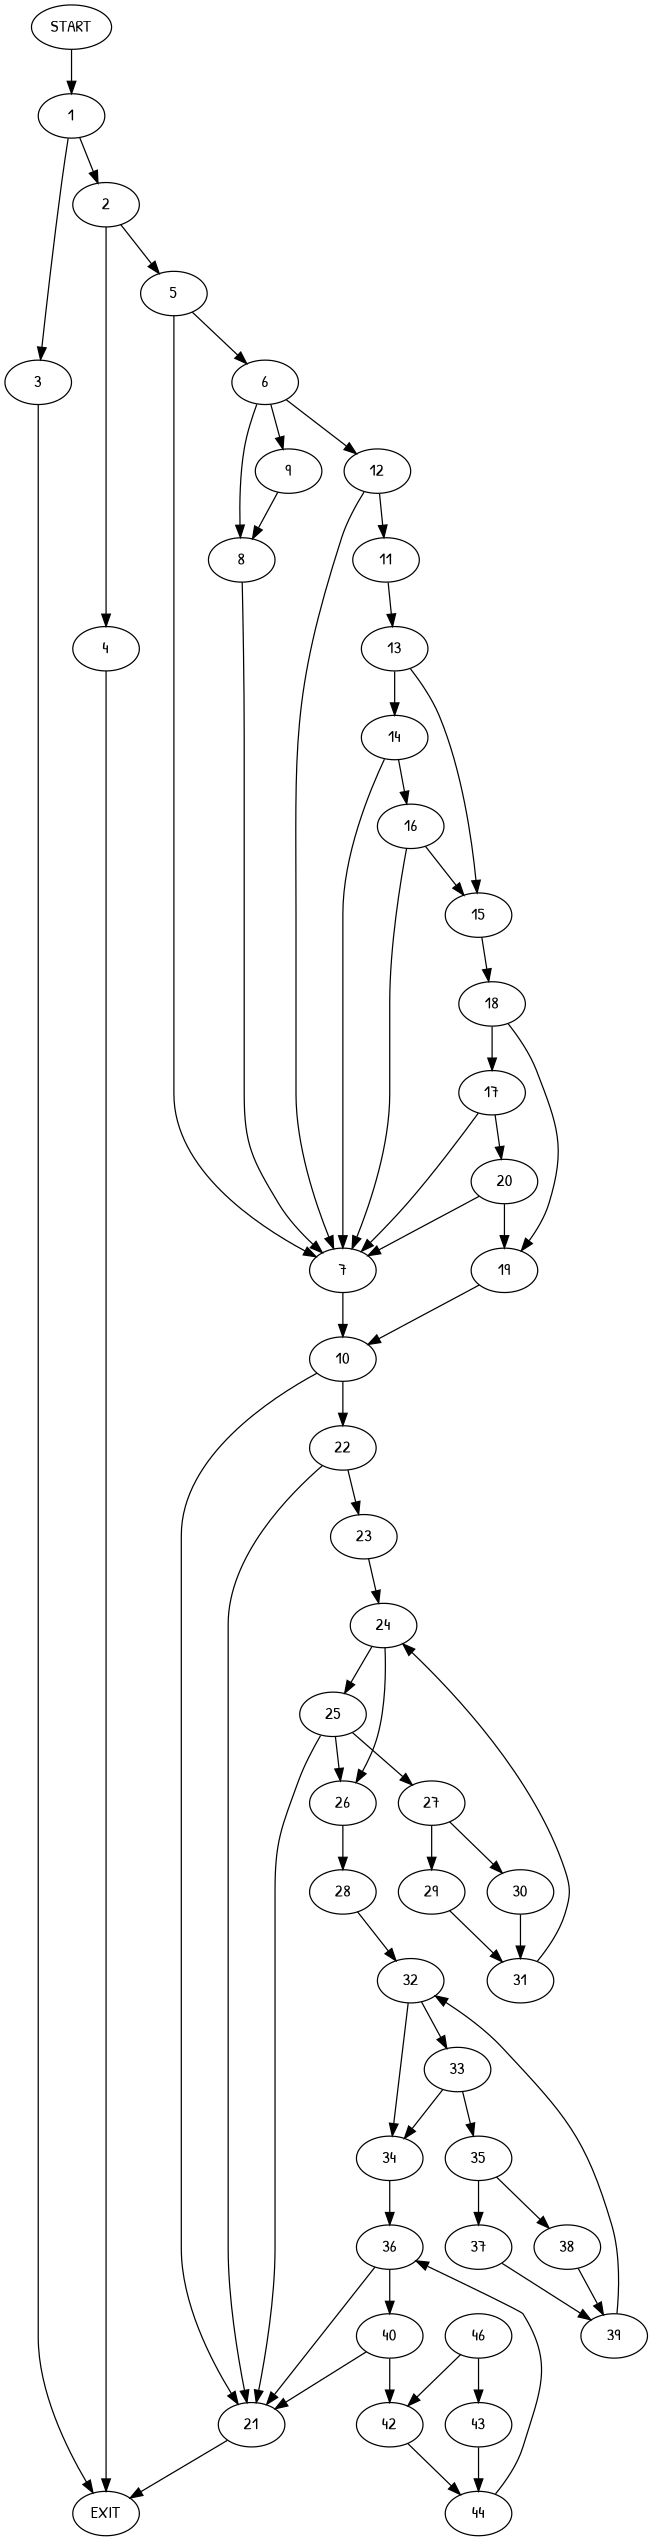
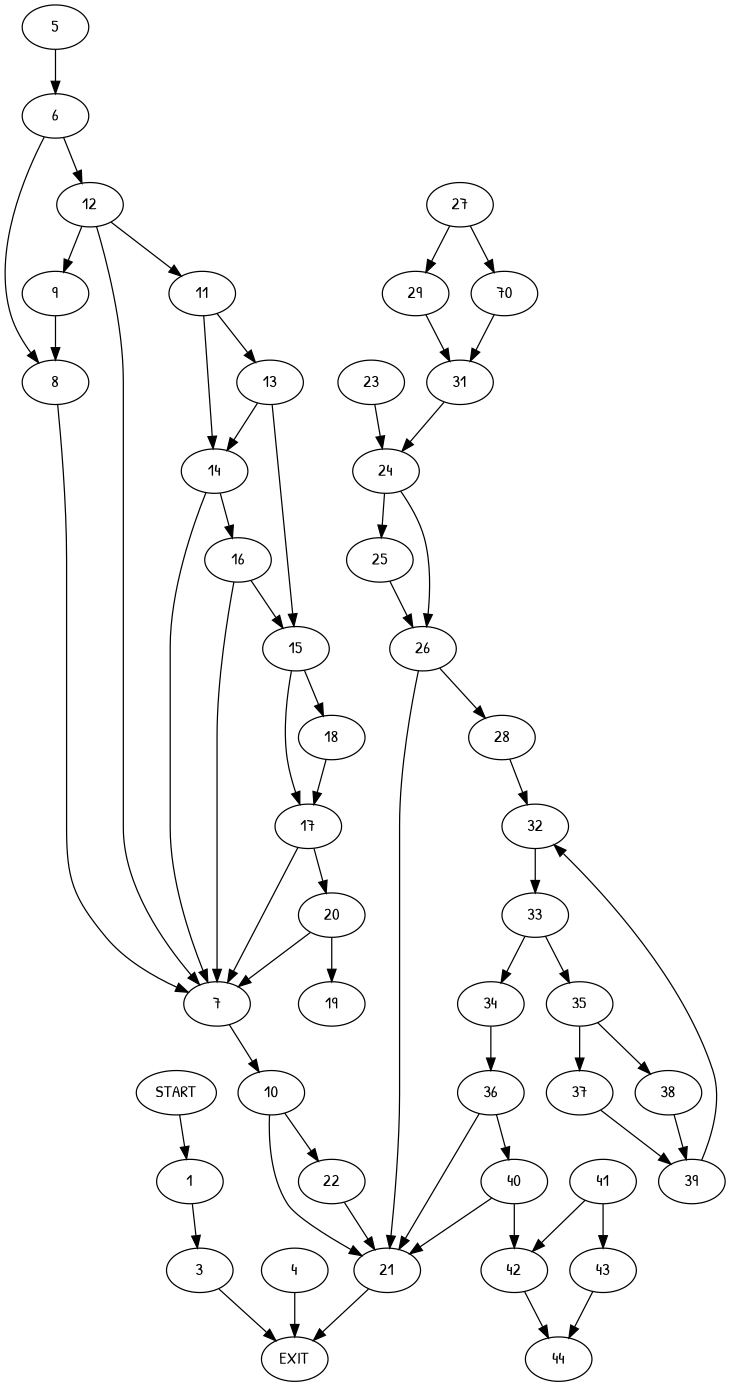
(106, 205) -> none
none -> (208, 376)
(275, 421) -> (75, 243)
none -> (285, 732)
(174, 812) -> none
(556, 1130) -> none
(429, 1312) -> none
(352, 1486) -> none
(379, 1756) -> none
(520, 1892) -> (504, 294)
(275, 2059) -> (400, 953)
(401, 2063) -> none
(479, 2336) -> (603, 1182)
(540, 2354) -> none
